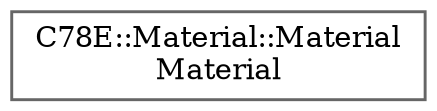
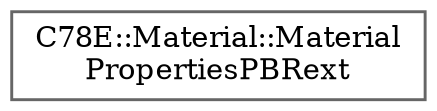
(218, 56) -> (218, 56)
